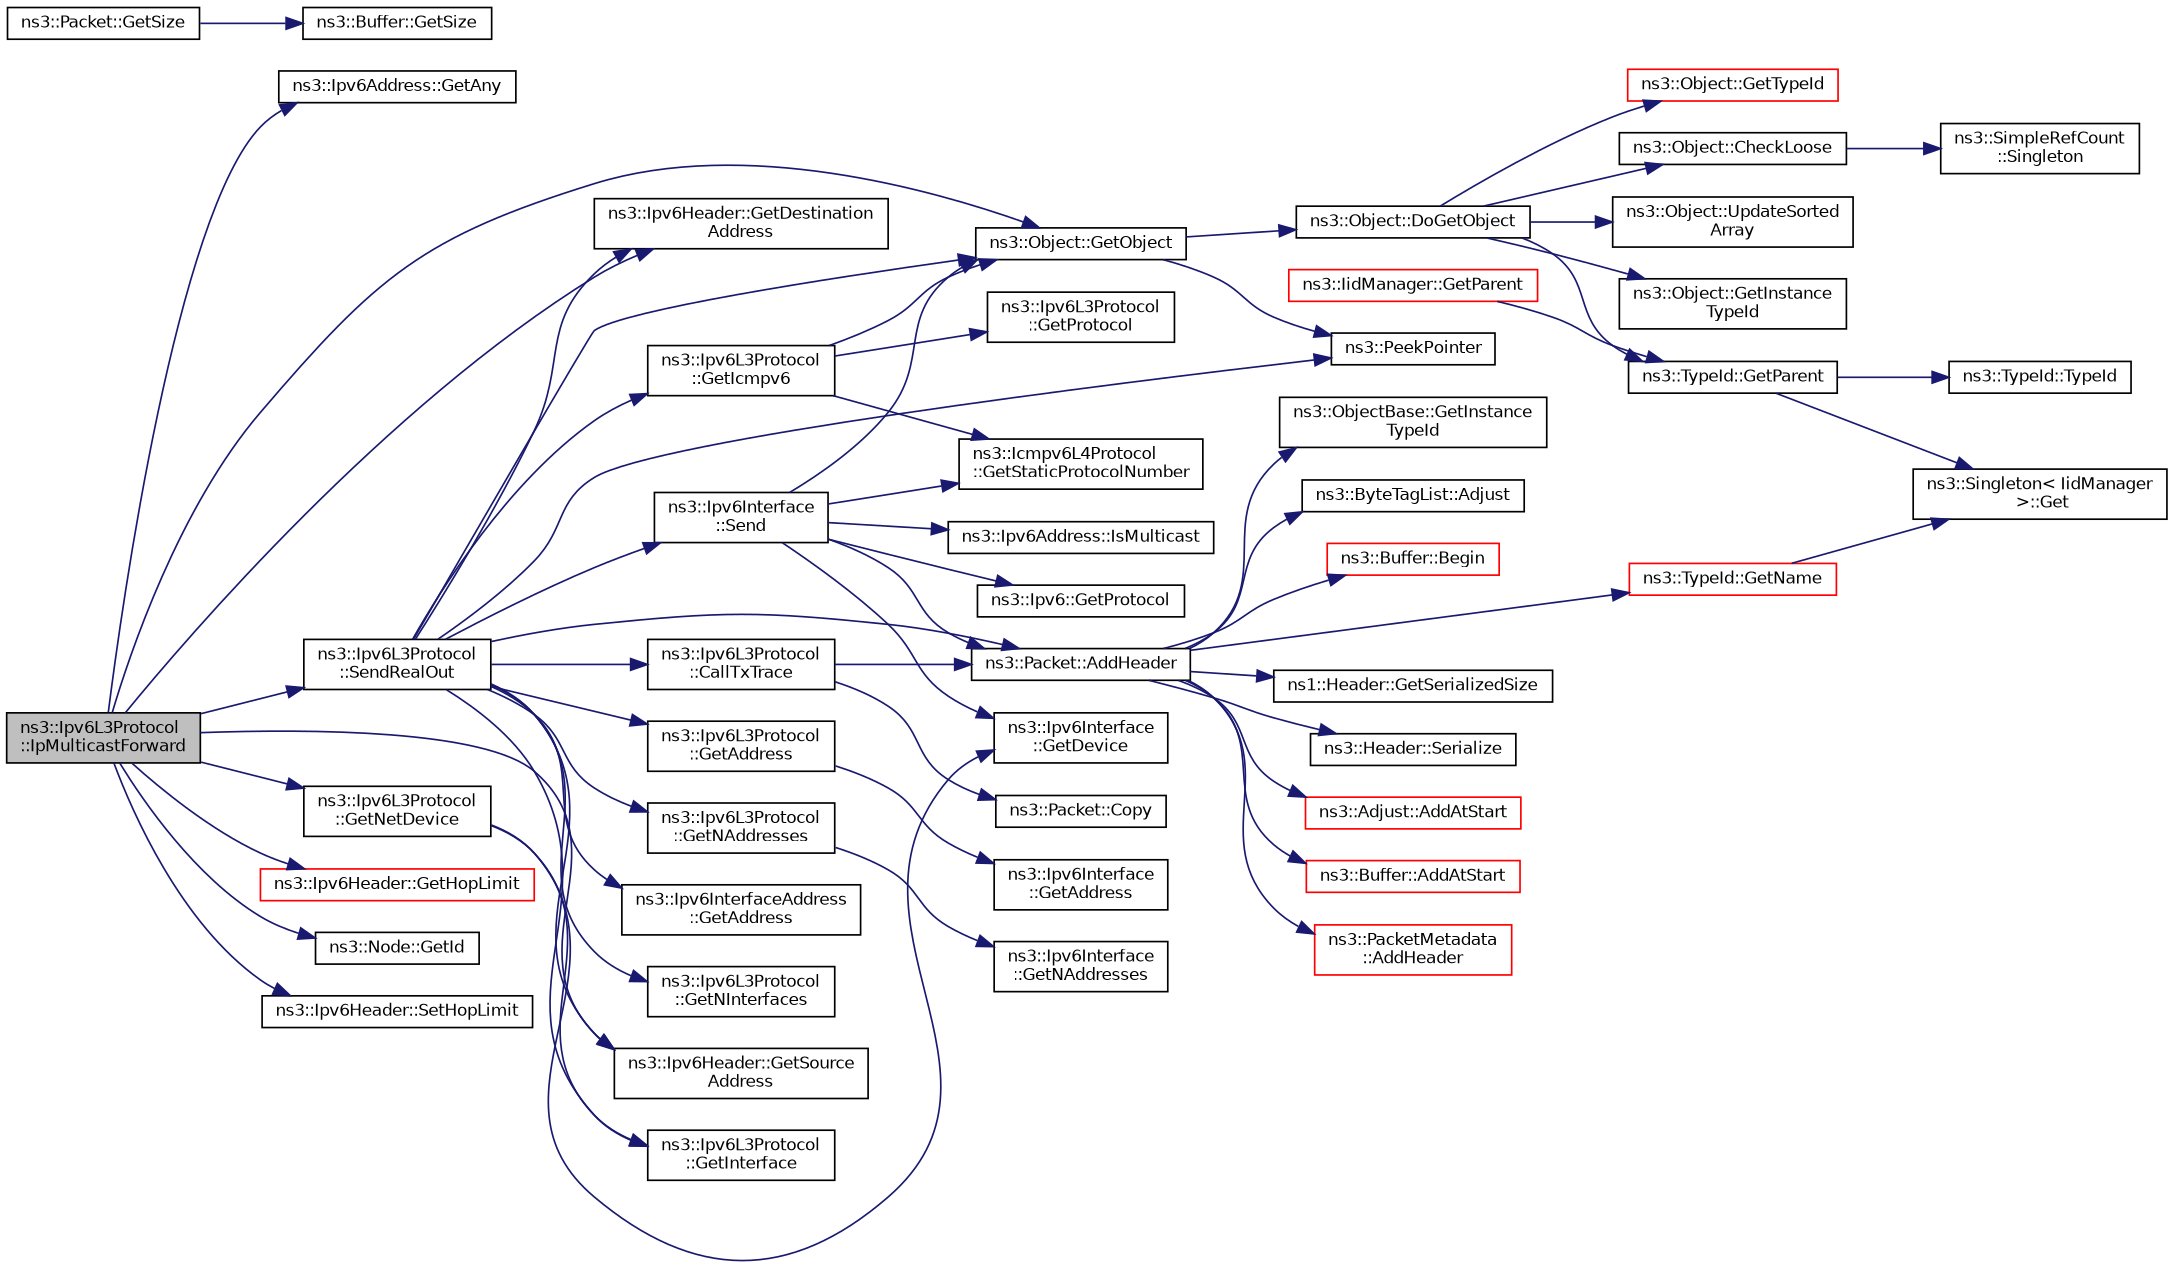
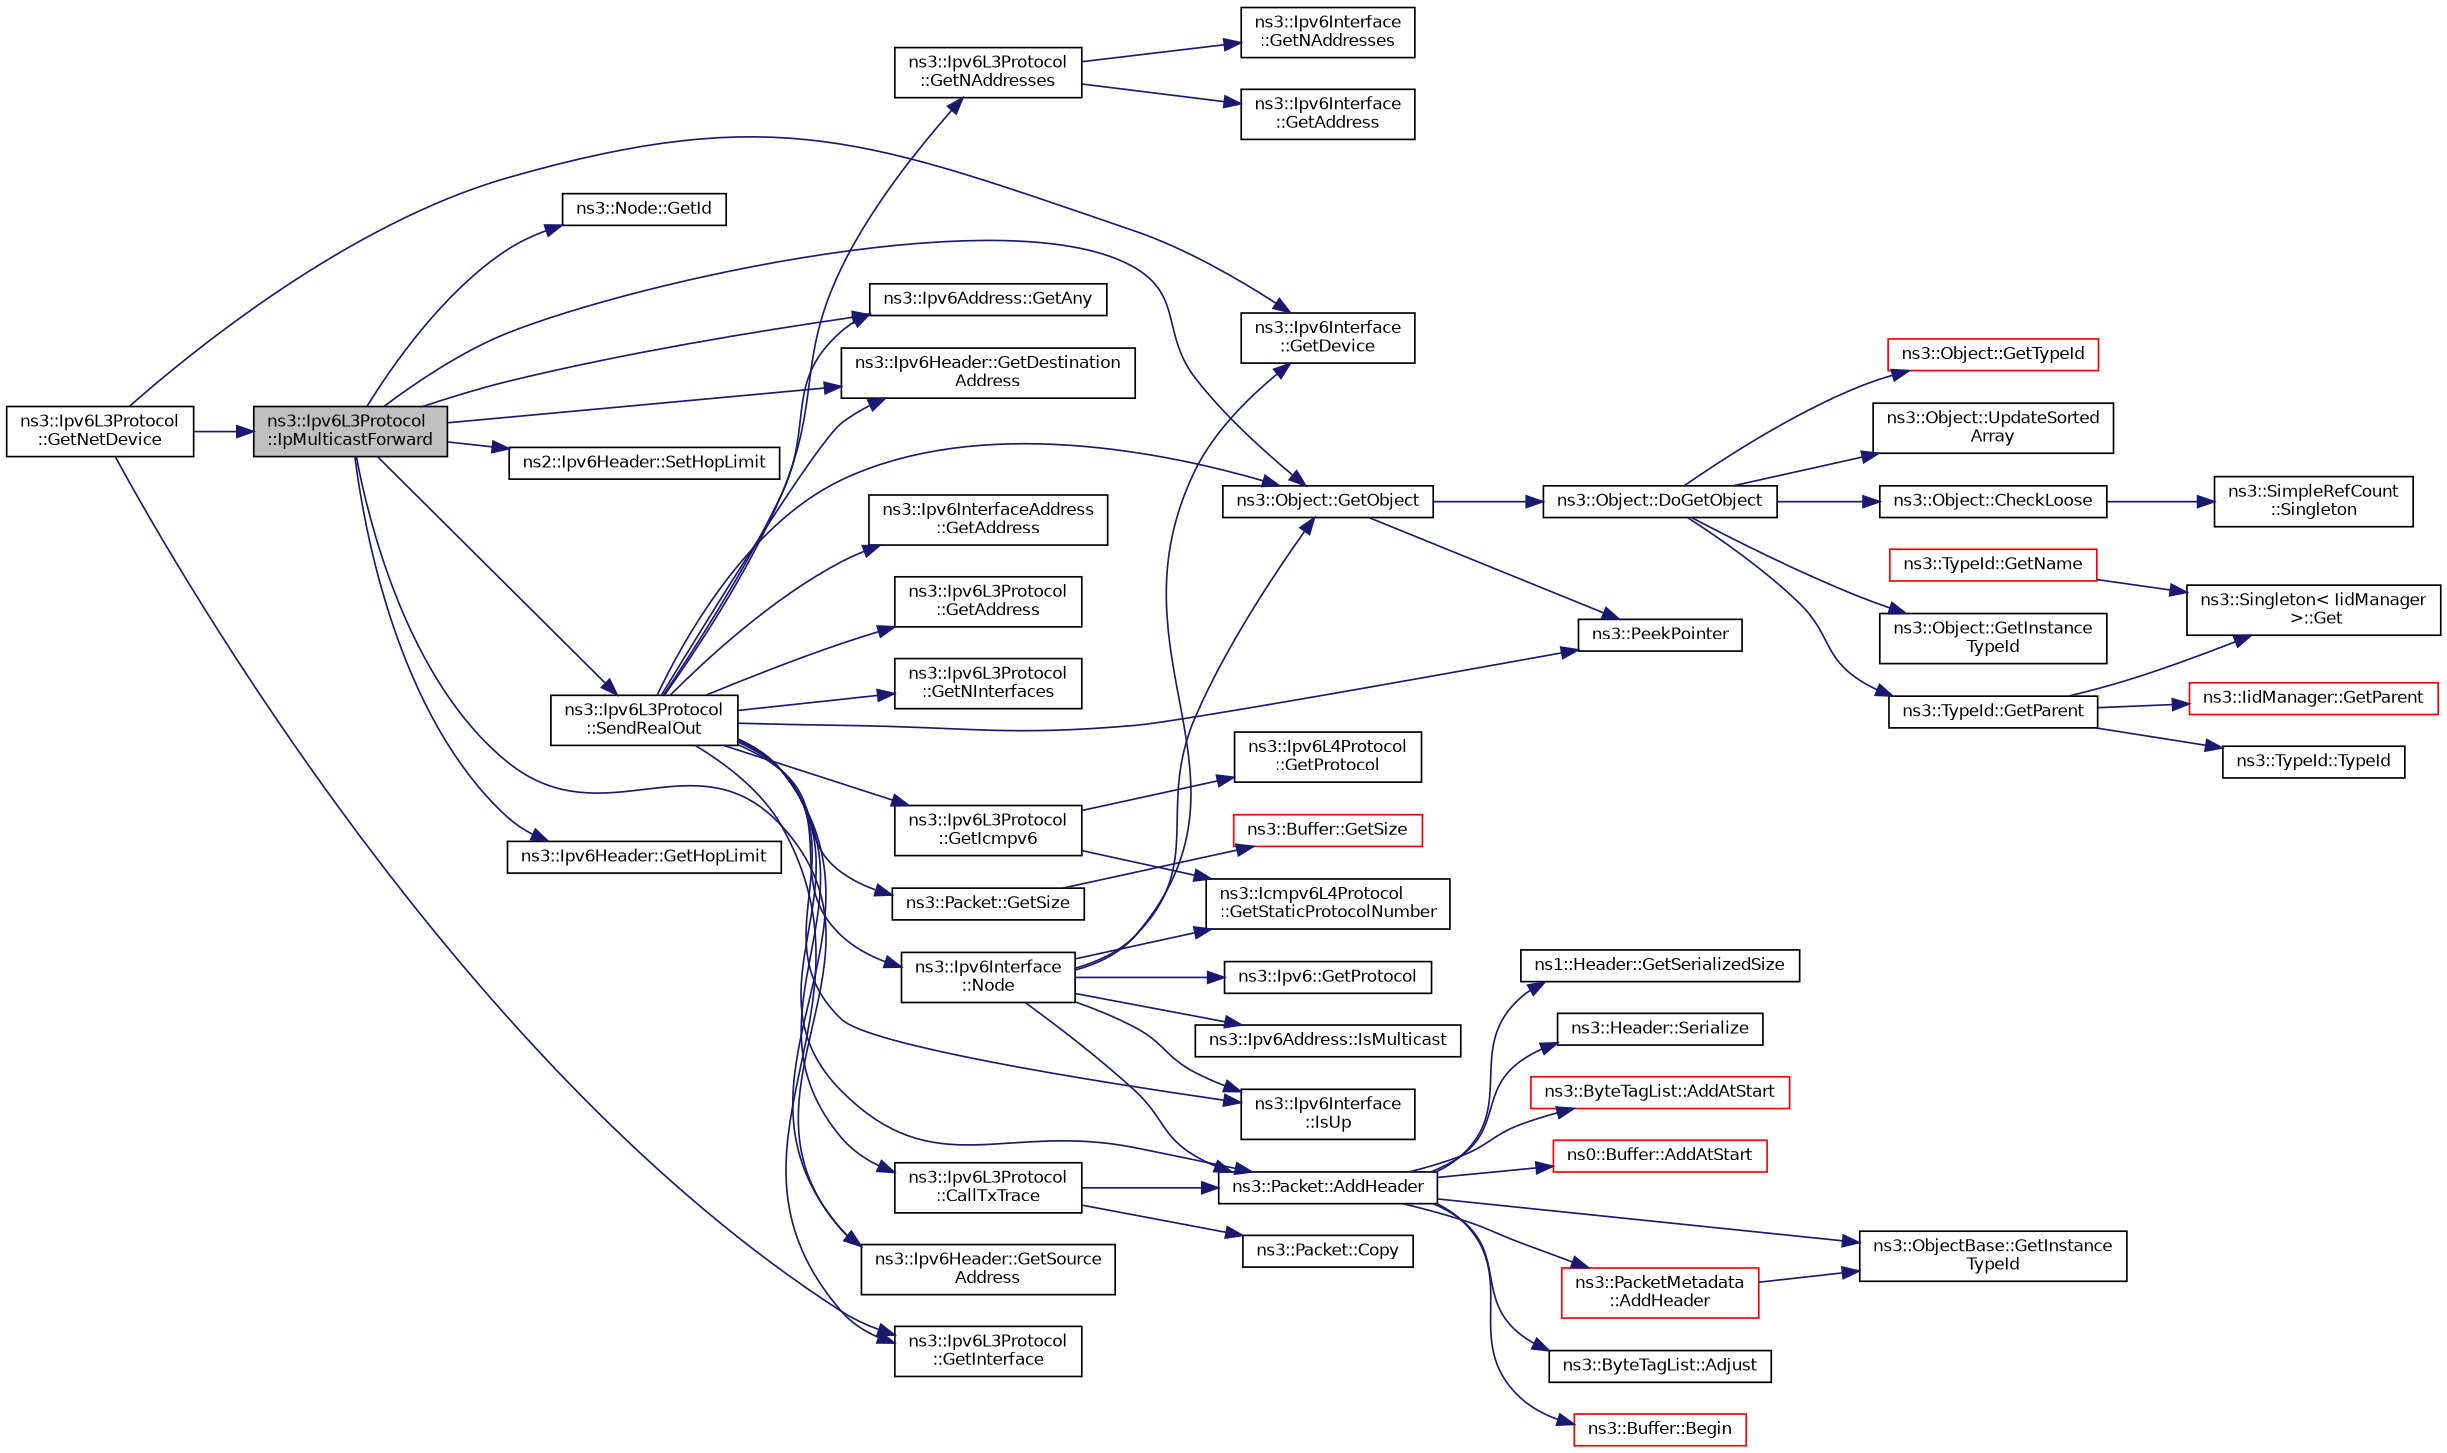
(397, 23) -> (1328, 831)
(907, 308) -> none
(1081, 317) -> (1328, 757)
(1573, 326) -> (2135, 706)
none -> (773, 512)
(741, 518) -> (988, 977)
(1401, 623) -> none
(244, 773) -> (215, 432)
(910, 806) -> (1153, 93)
(1413, 813) -> (1660, 1093)
none -> (809, 816)
(1413, 876) -> (1660, 1156)
(397, 885) -> (644, 857)
(397, 1012) -> (644, 463)
none -> (1328, 1114)
none -> (1800, 1278)
